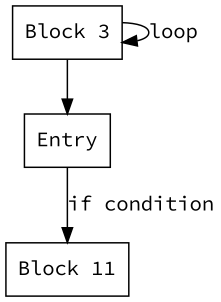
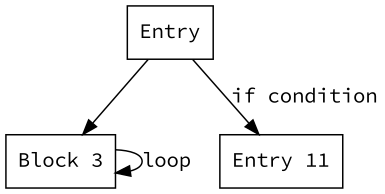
(67, 79) -> (120, 91)
(67, 269) -> (281, 161)
